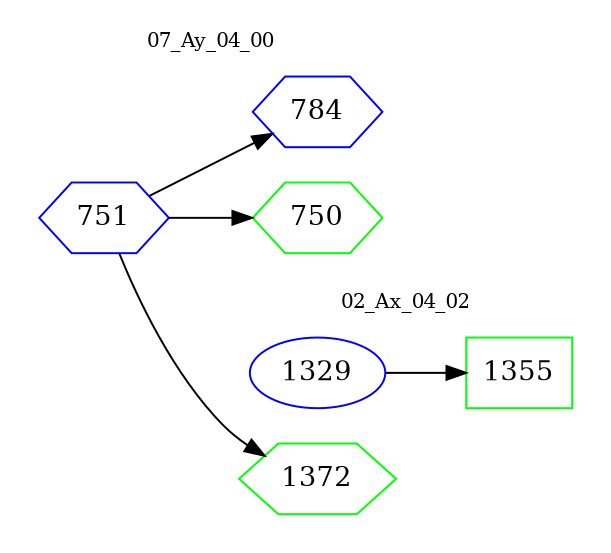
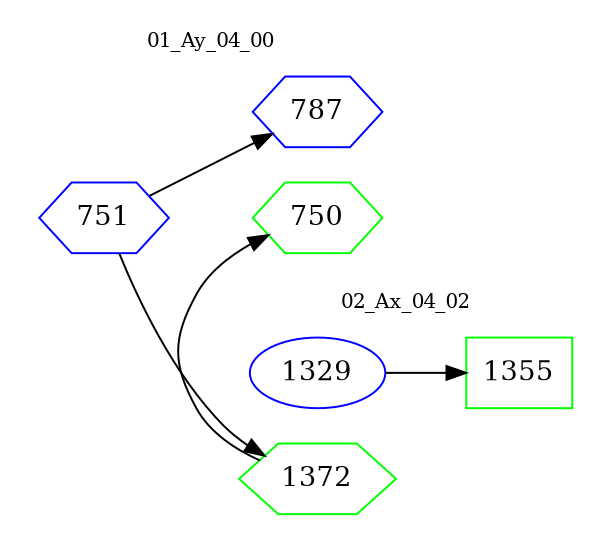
(211, 42) -> (211, 42)
(318, 112) -> (318, 112)
(201, 218) -> (179, 342)
